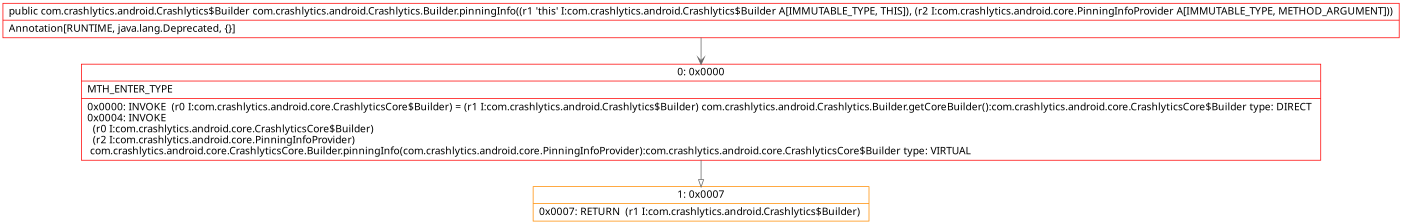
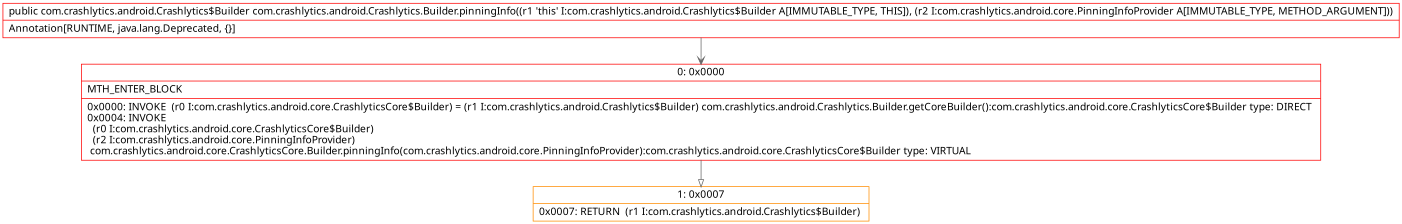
(130, 89) -> (135, 89)
